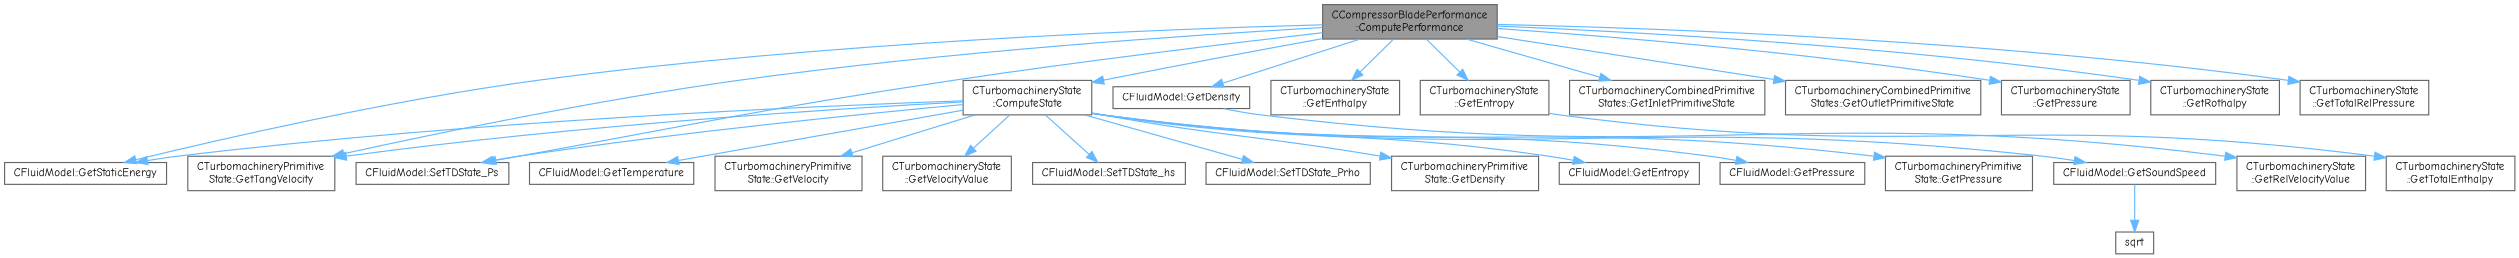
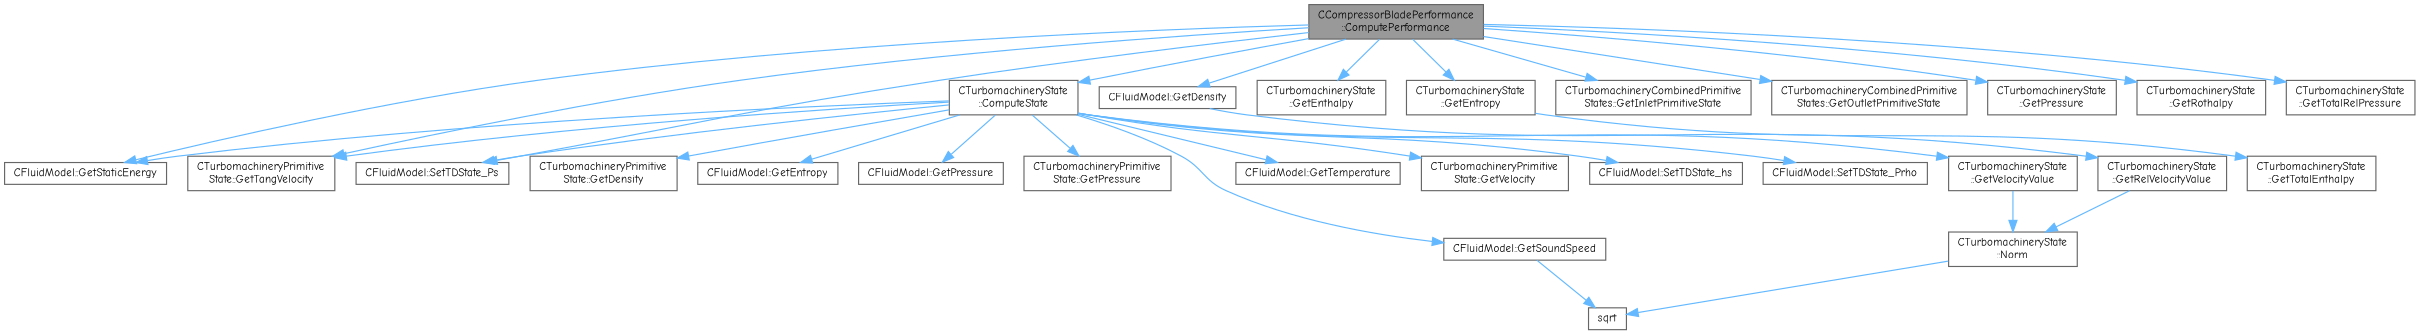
none -> (2013, 249)
